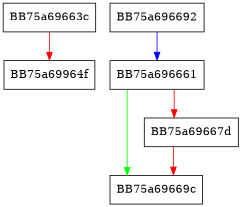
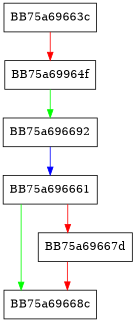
none -> (50, 100)
(156, 190) -> (50, 305)
